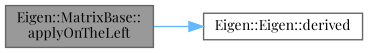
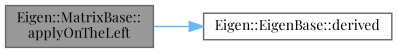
(283, 26) -> (298, 26)
